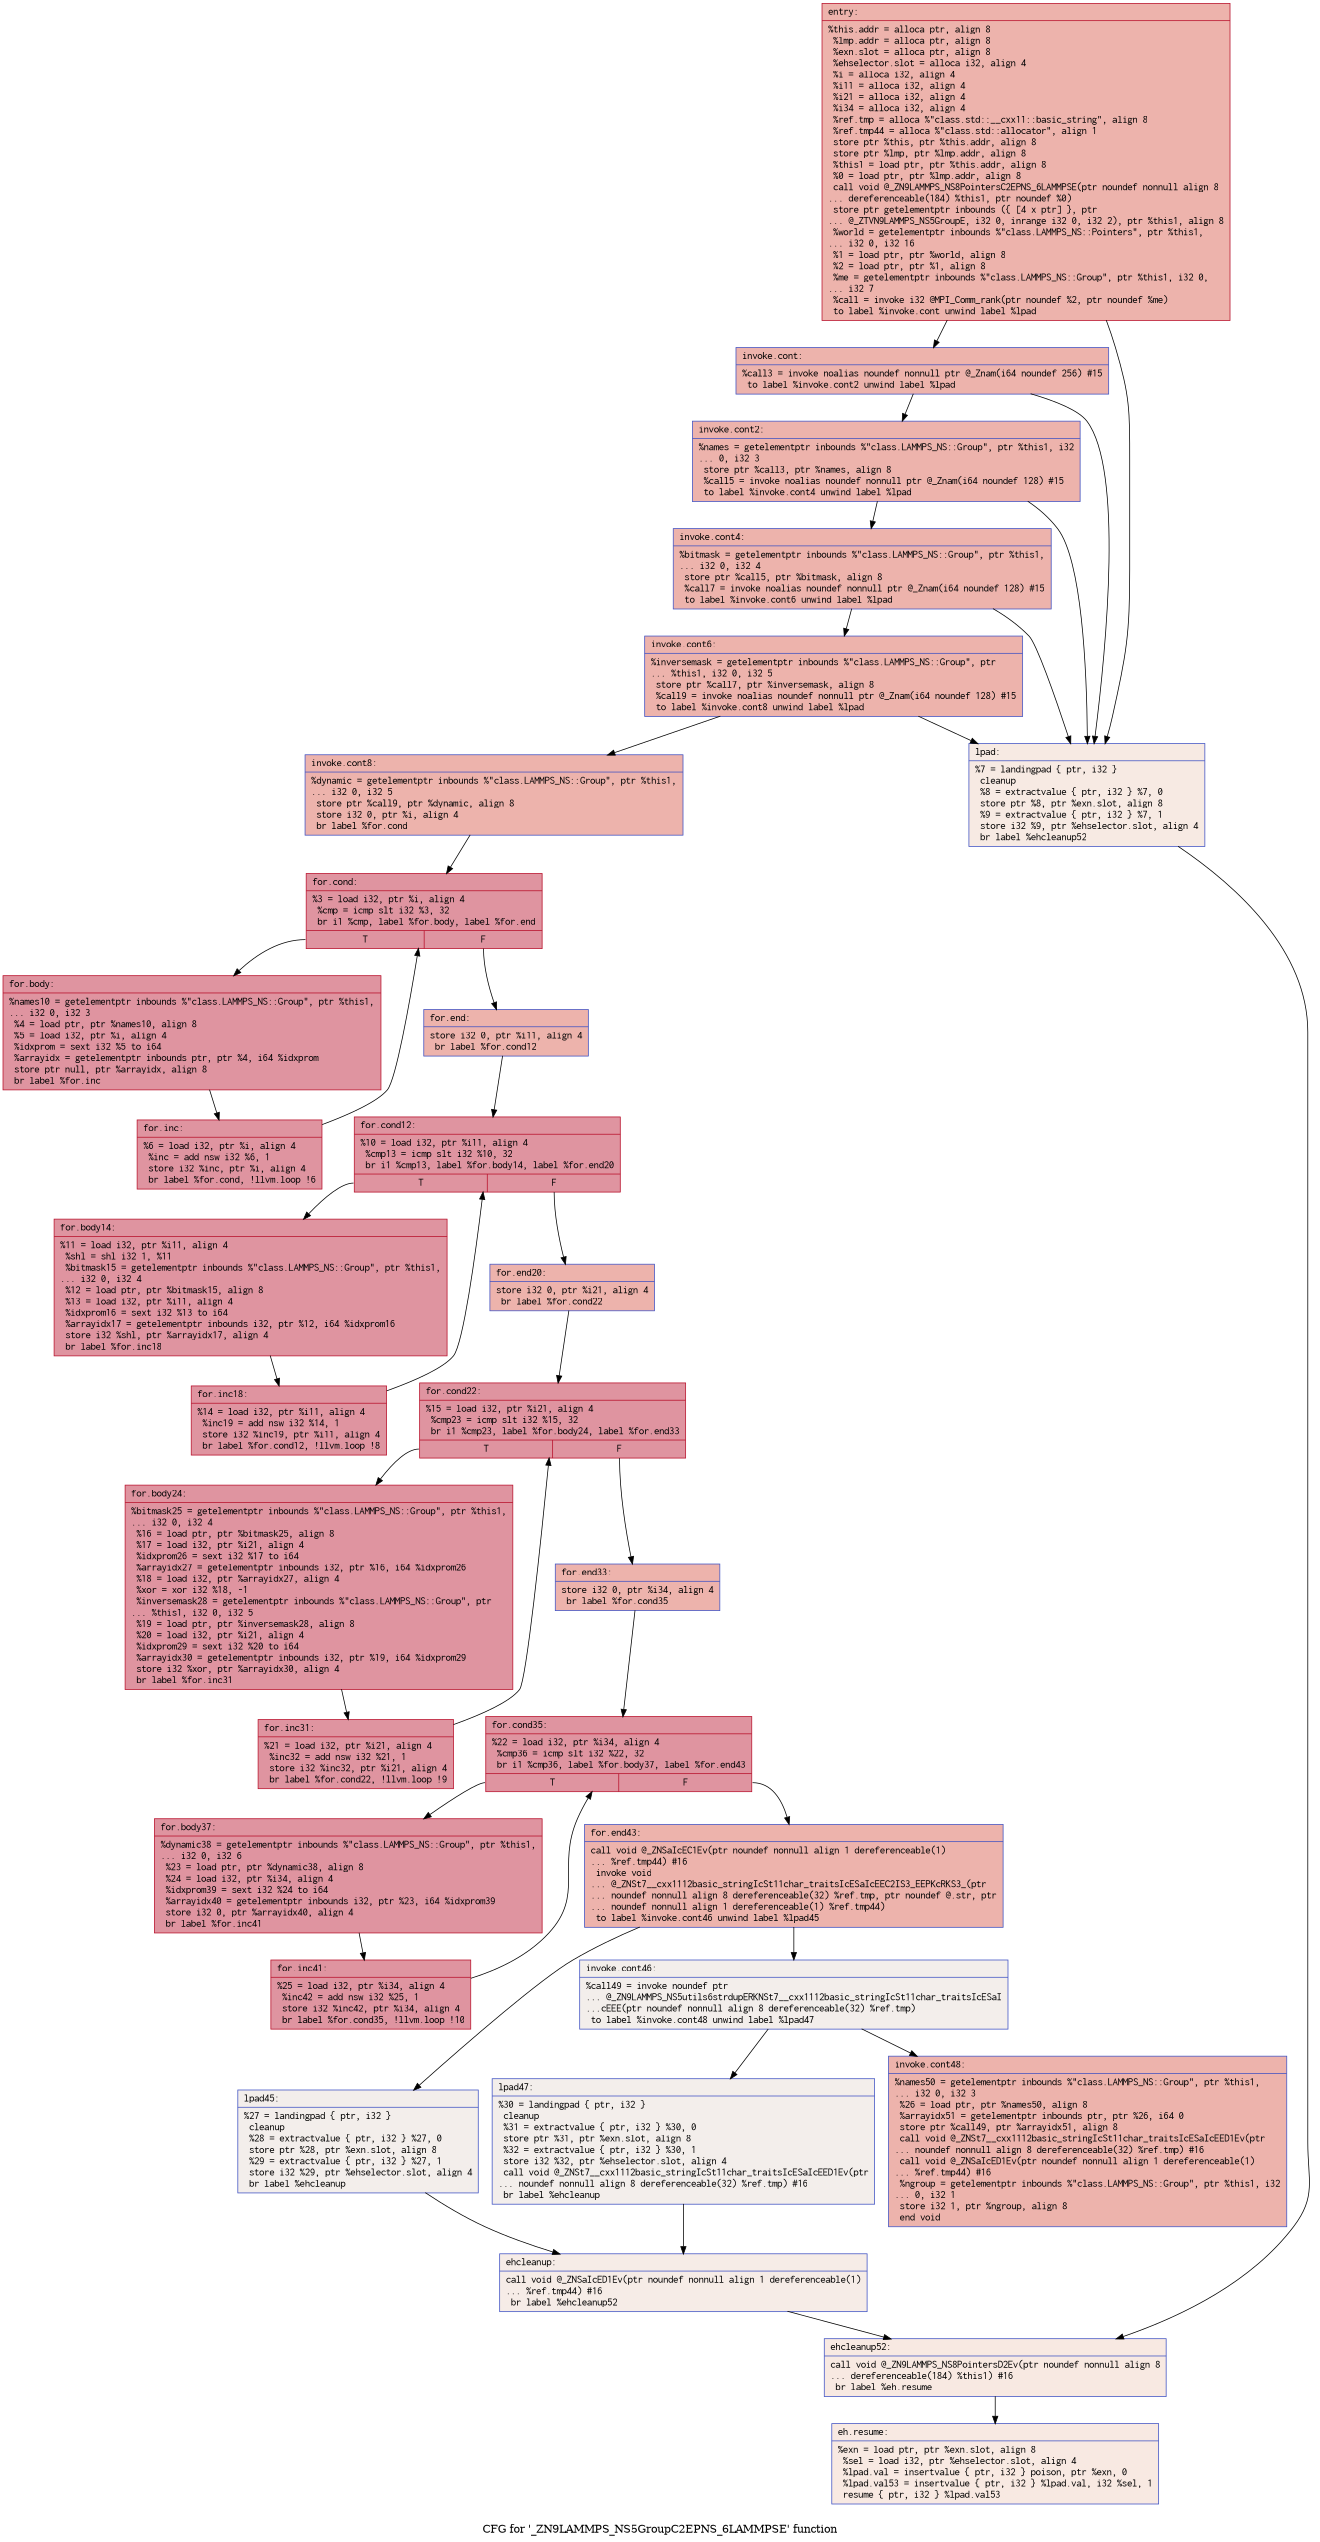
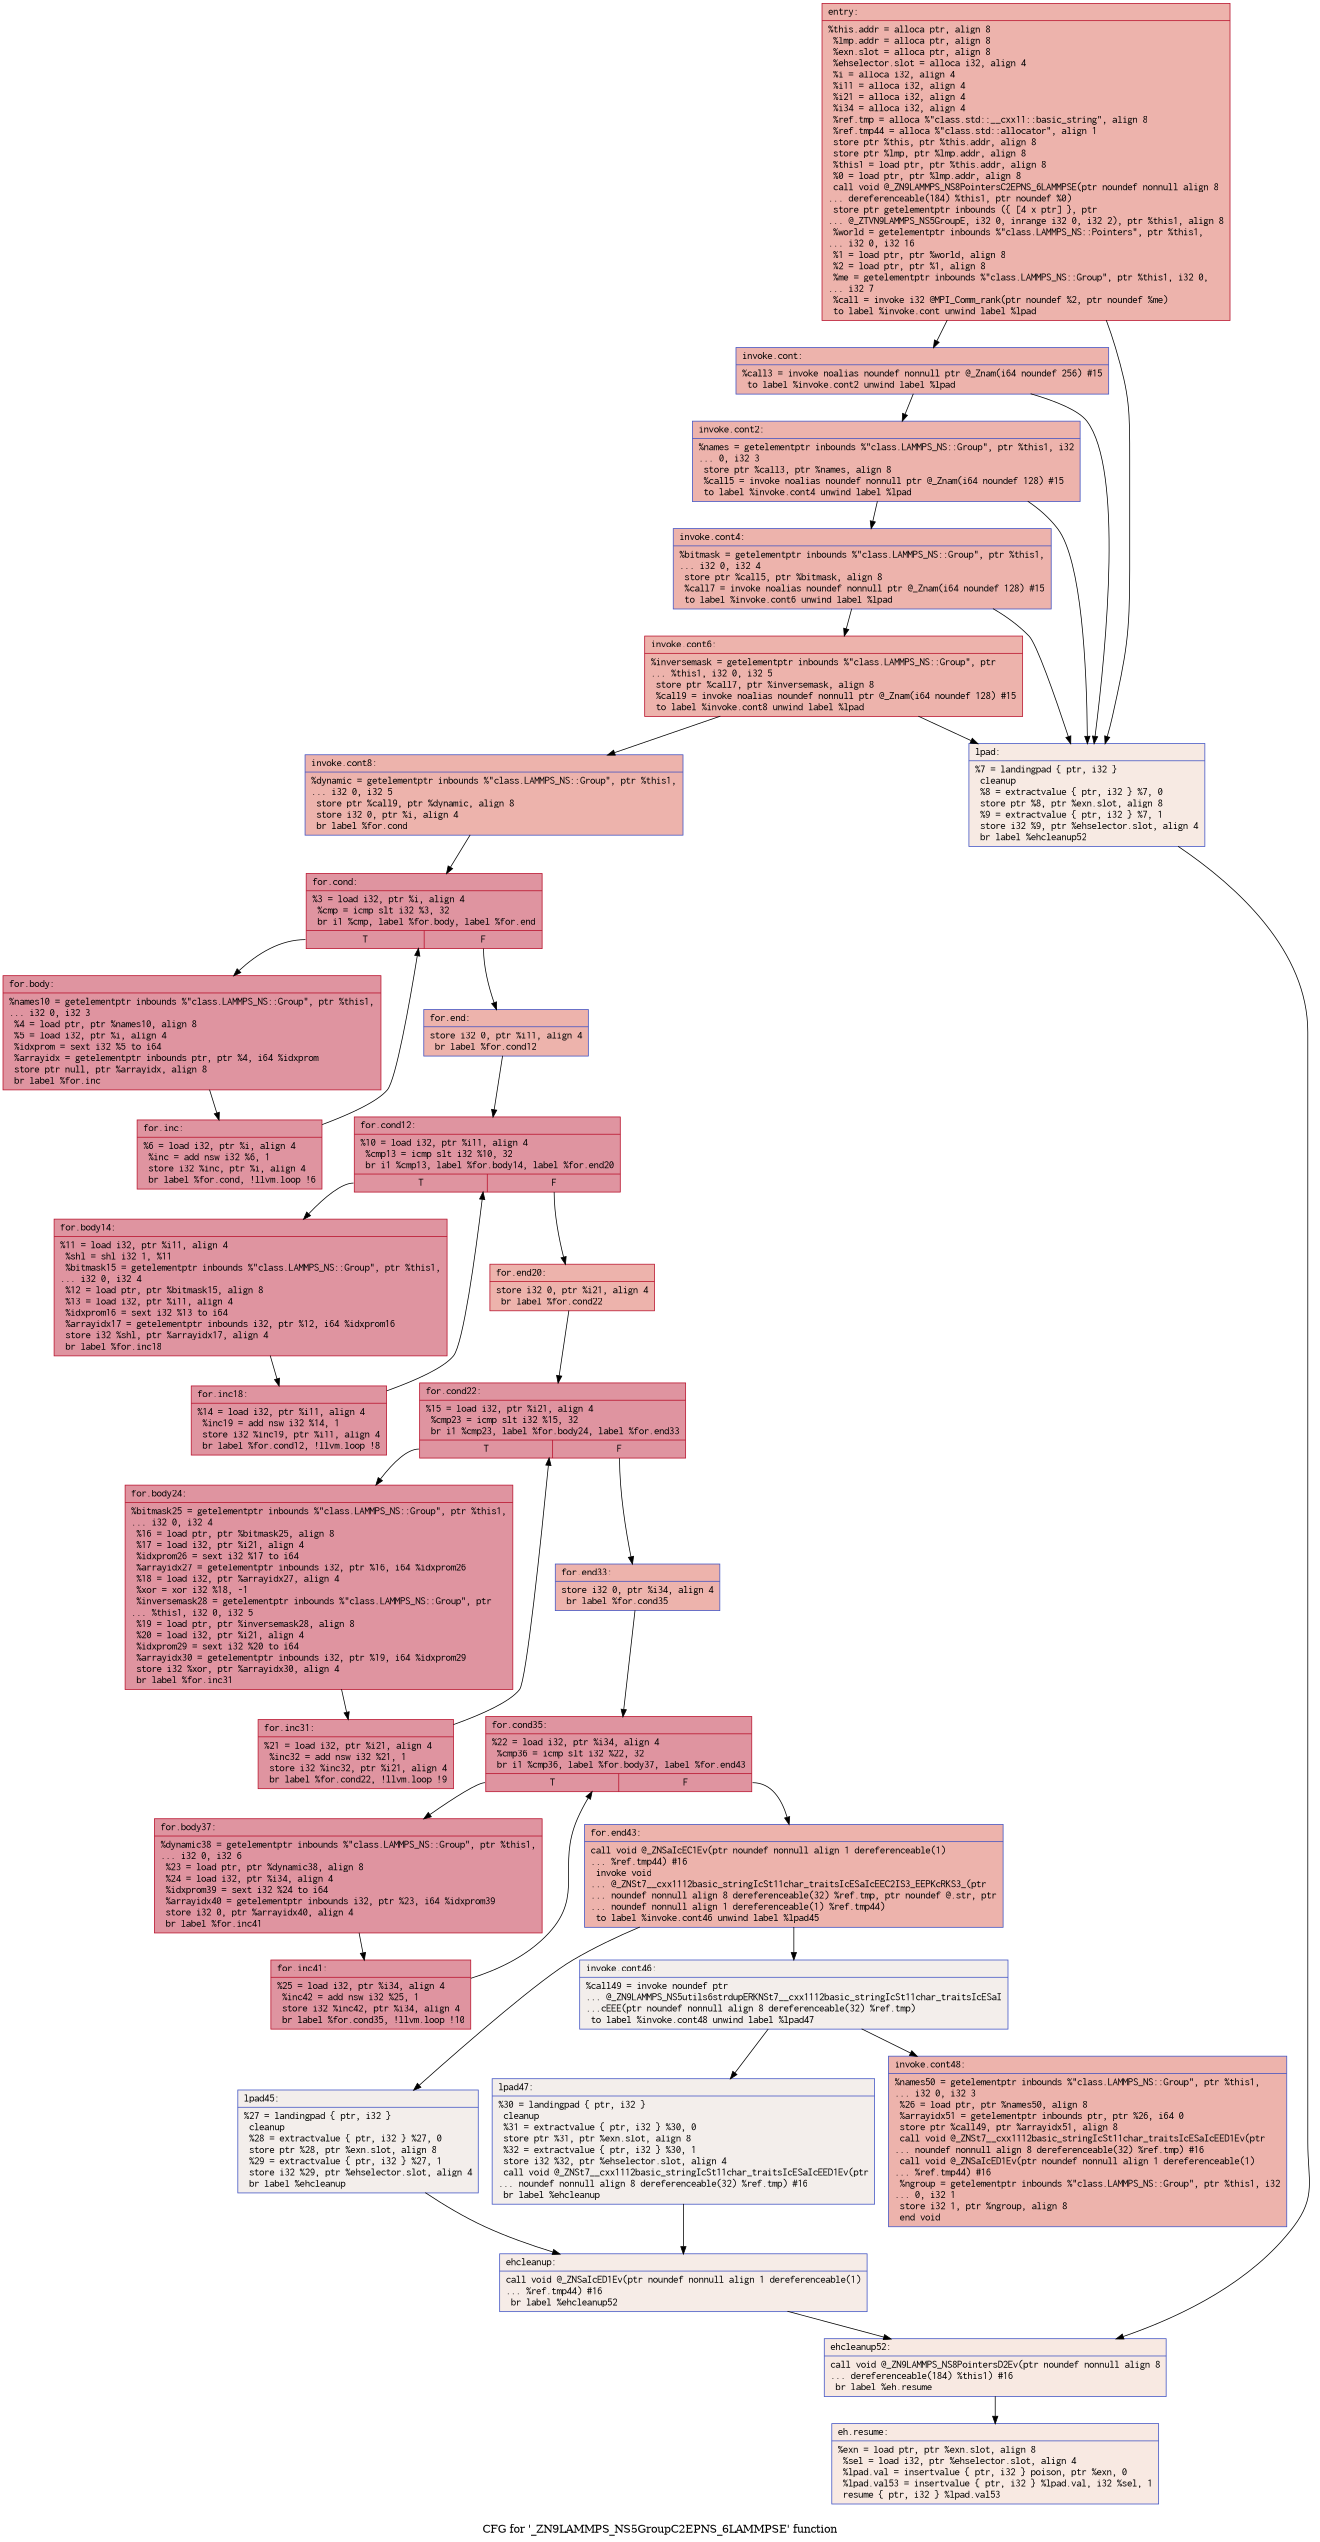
(834, 676) -> (834, 676)
(572, 1288) -> (572, 1288)
